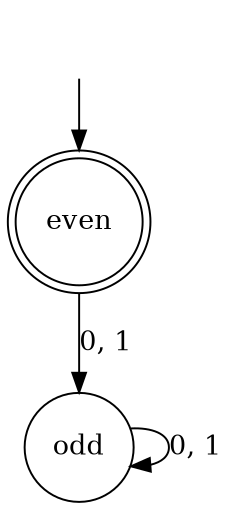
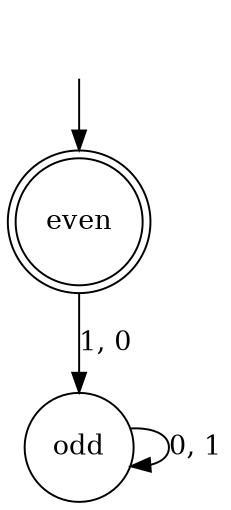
(106, 343) -> (106, 343)
